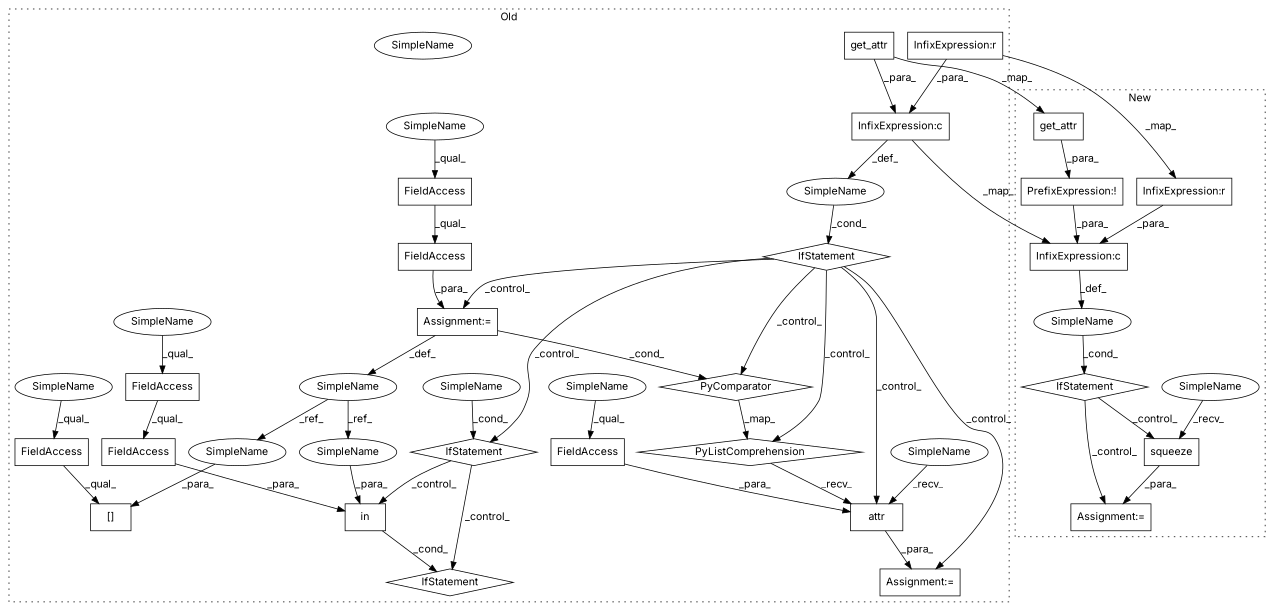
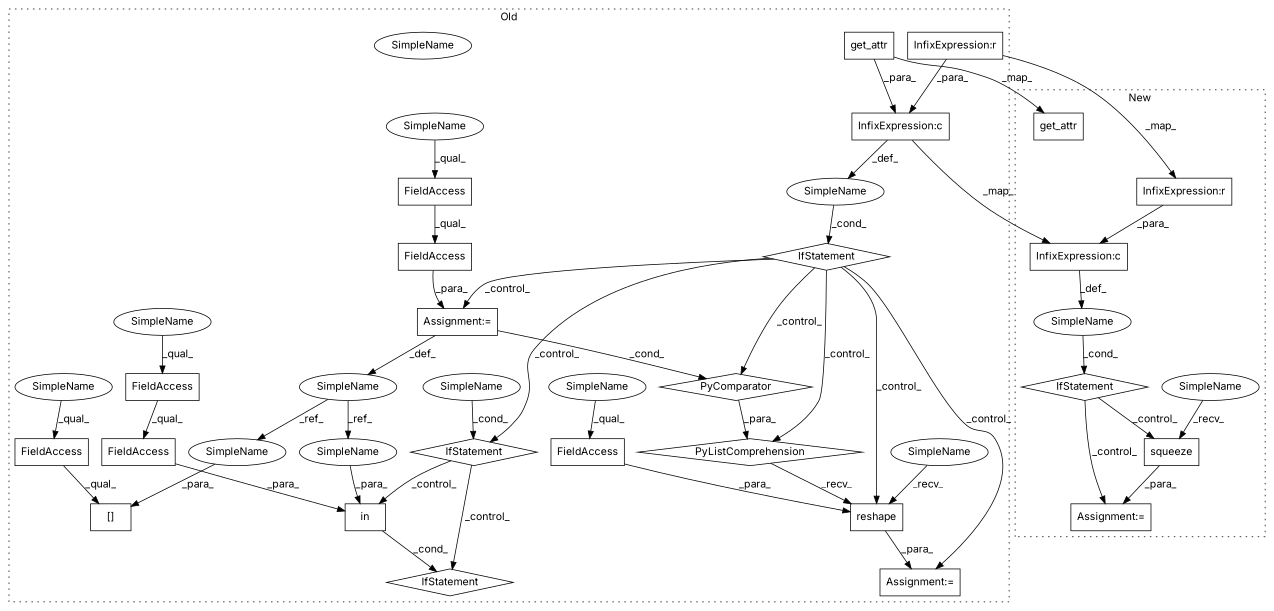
(1072, 192) -> none
(760, 420) -> (760, 420)
(877, 517) -> (877, 517)
